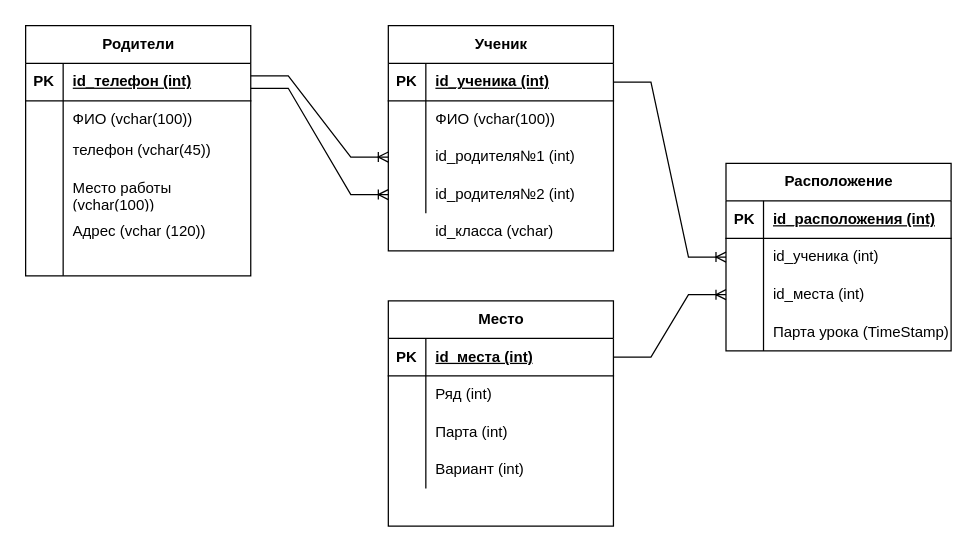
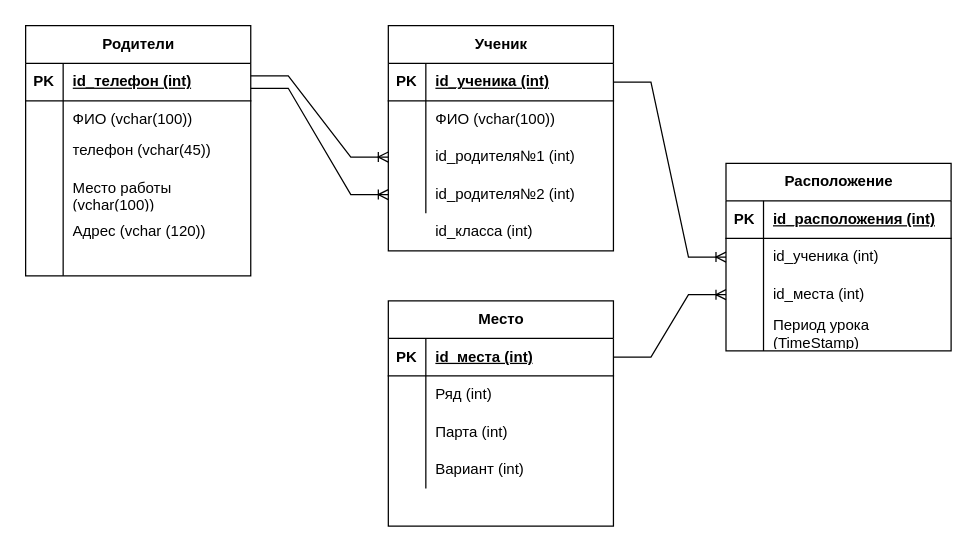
(503, 232) -> (493, 232)
(862, 332) -> (862, 332)
